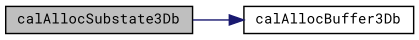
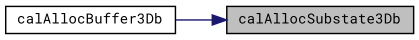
(211, 20) -> (194, 20)
